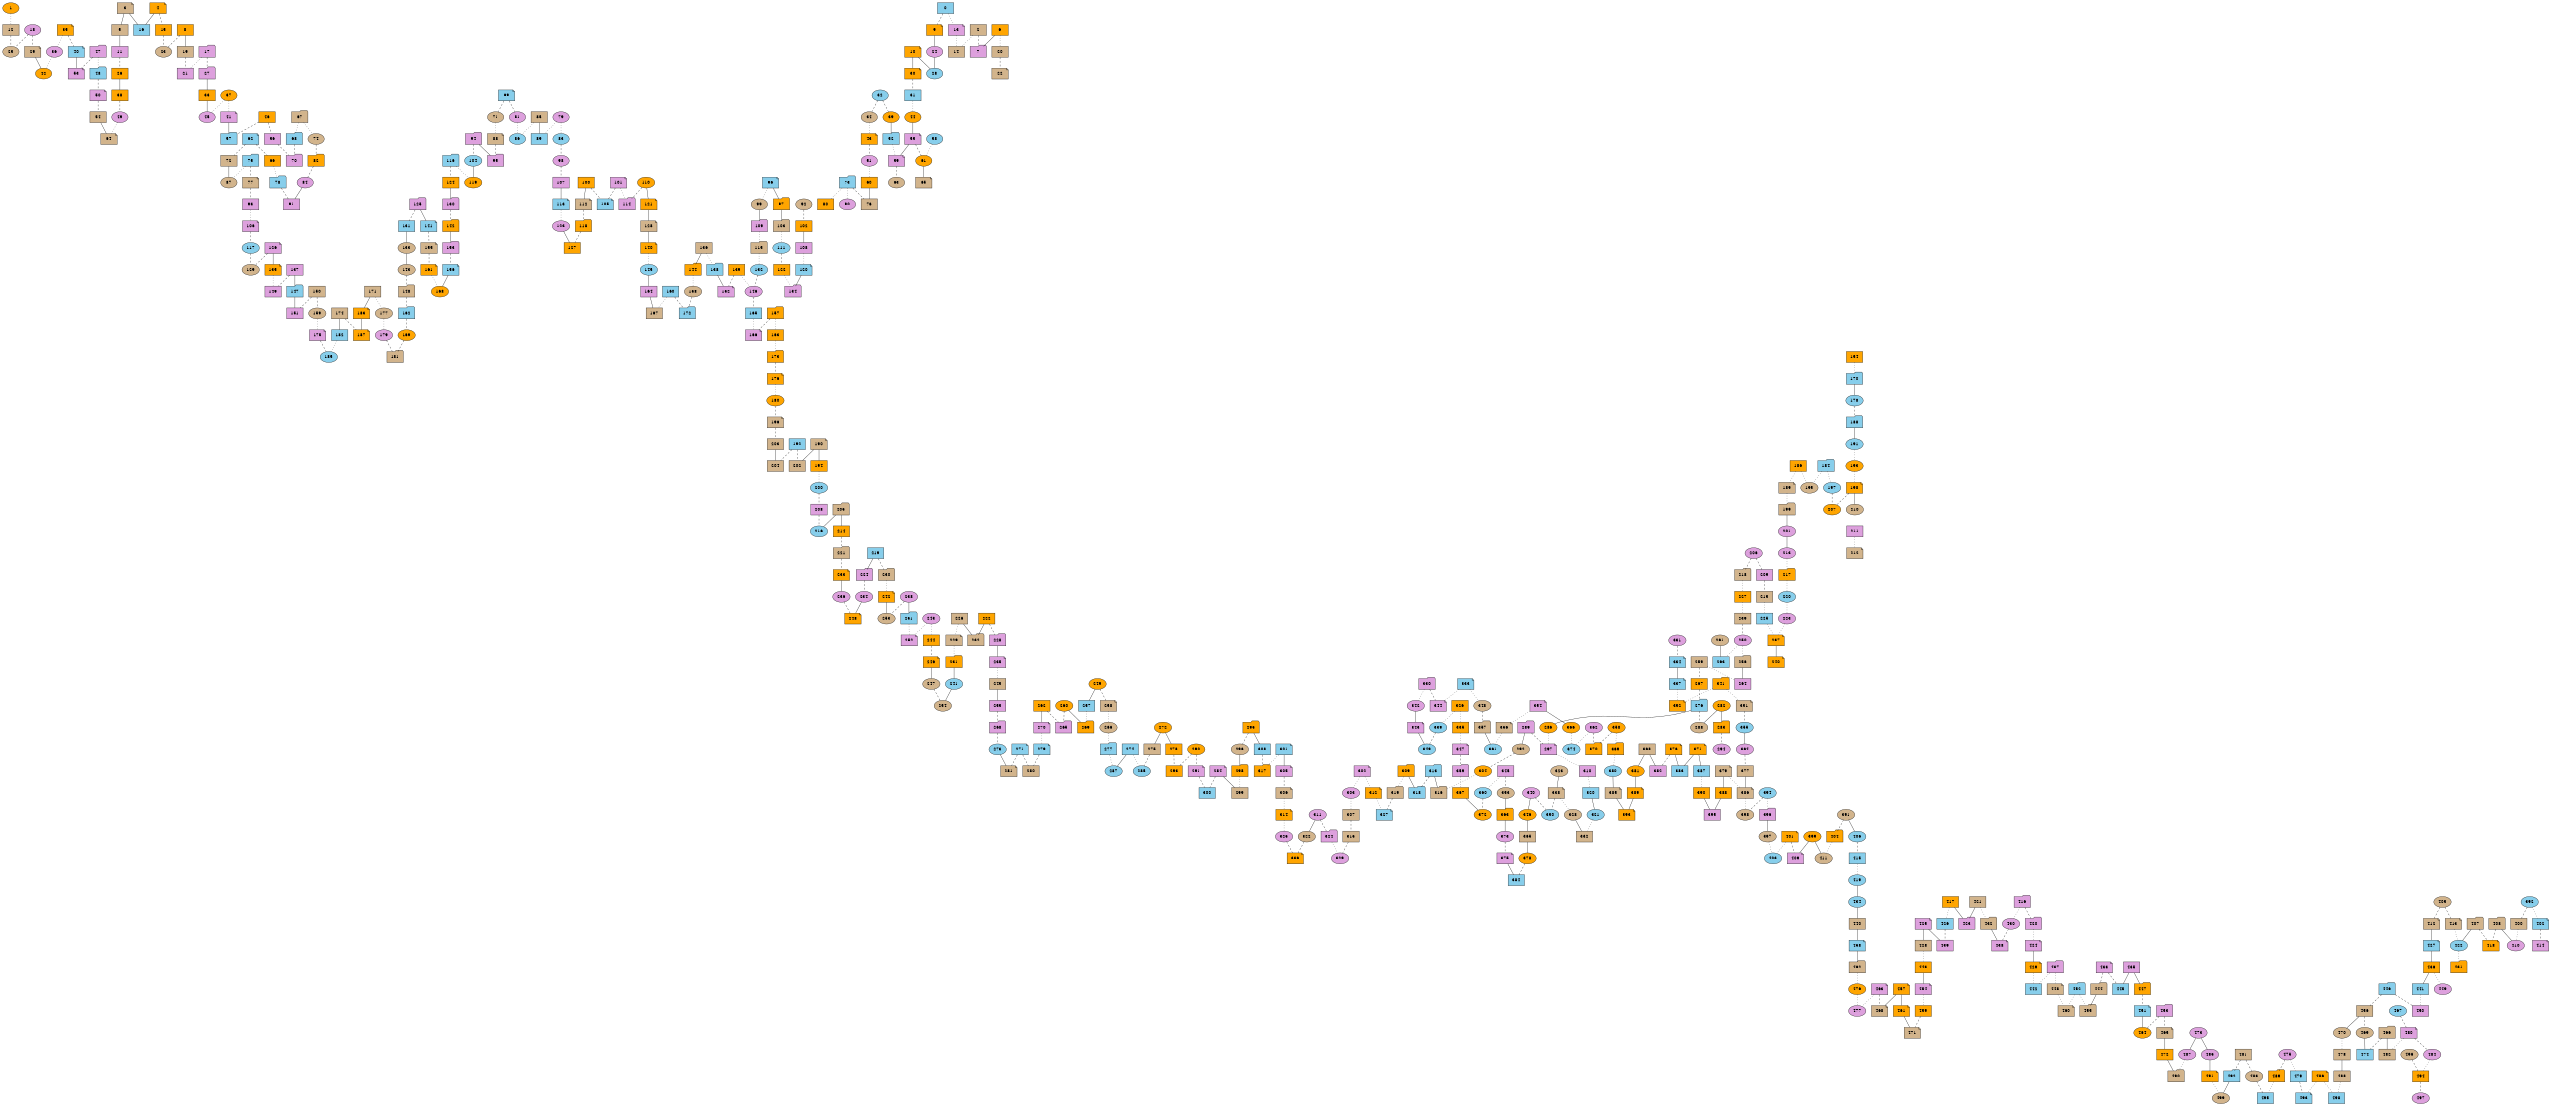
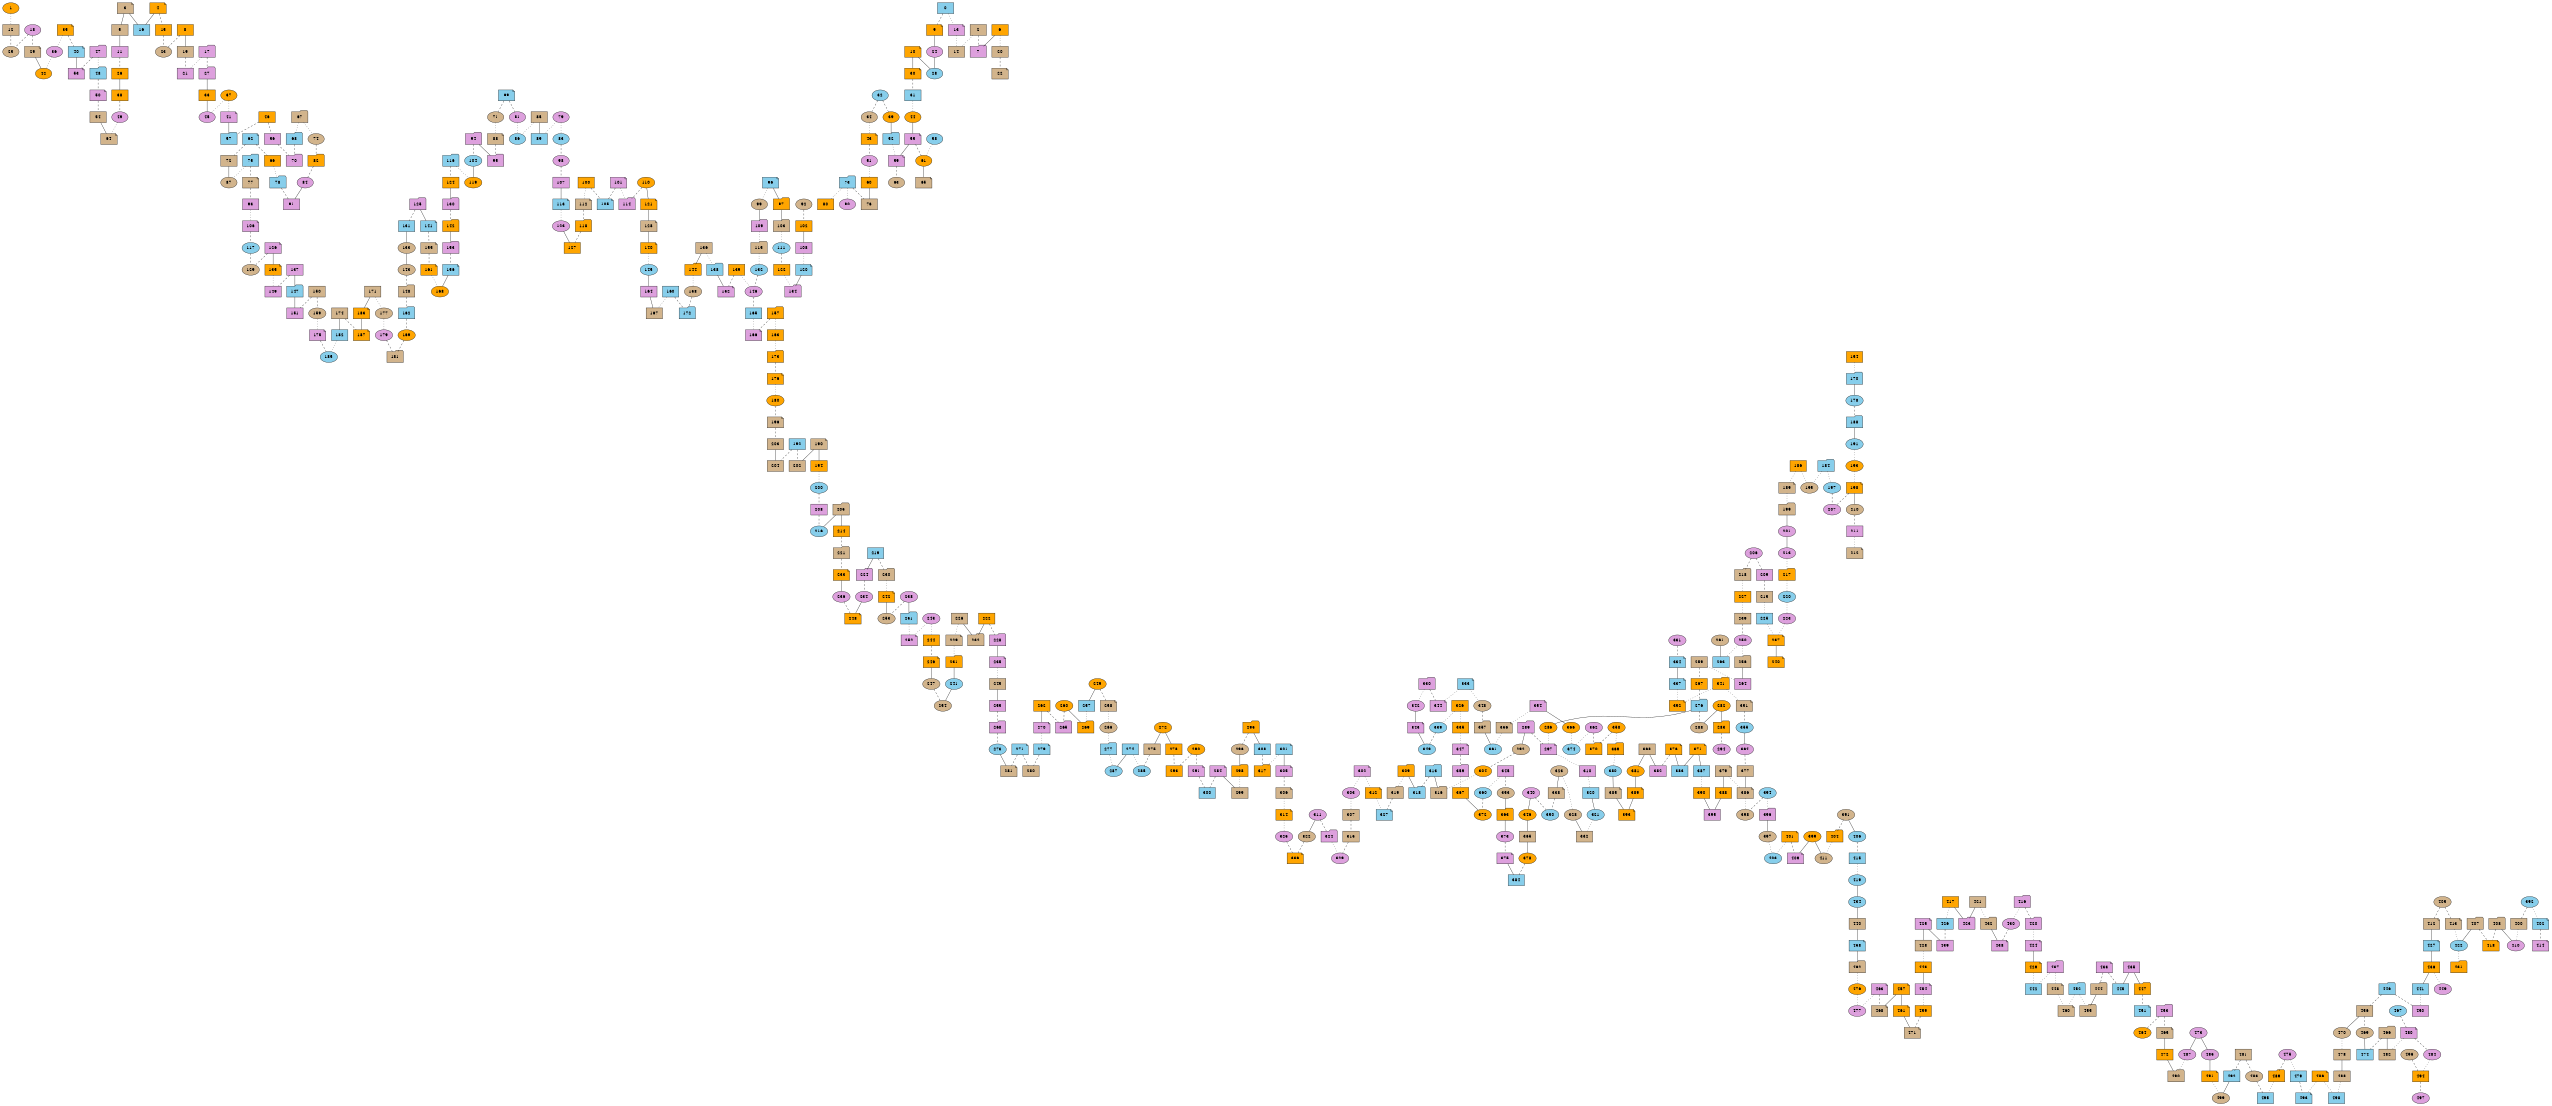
(585, 194) -> (585, 194)
(1832, 510) -> (1832, 510)
none -> (1855, 521)
(1565, 804) -> (1569, 792)
(2142, 1022) -> none
